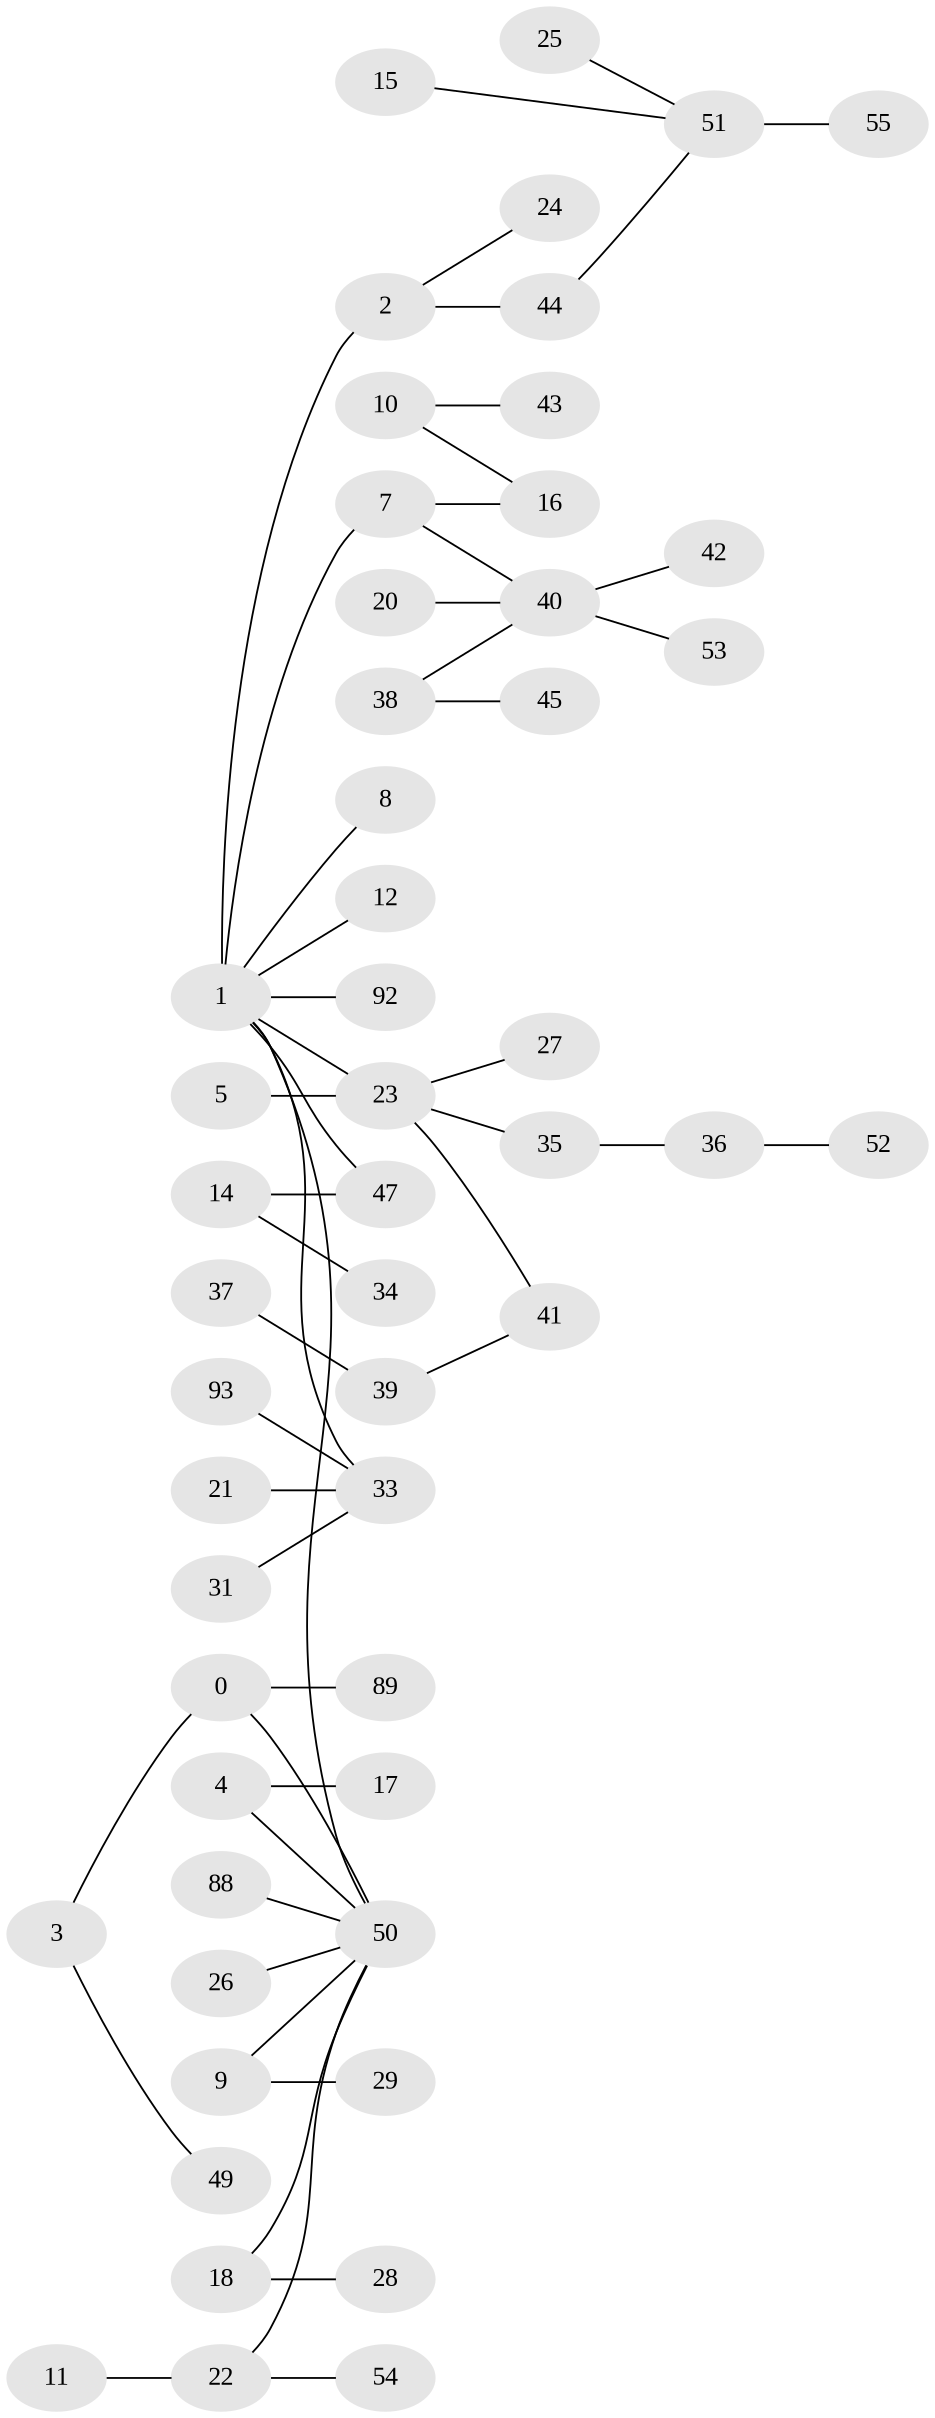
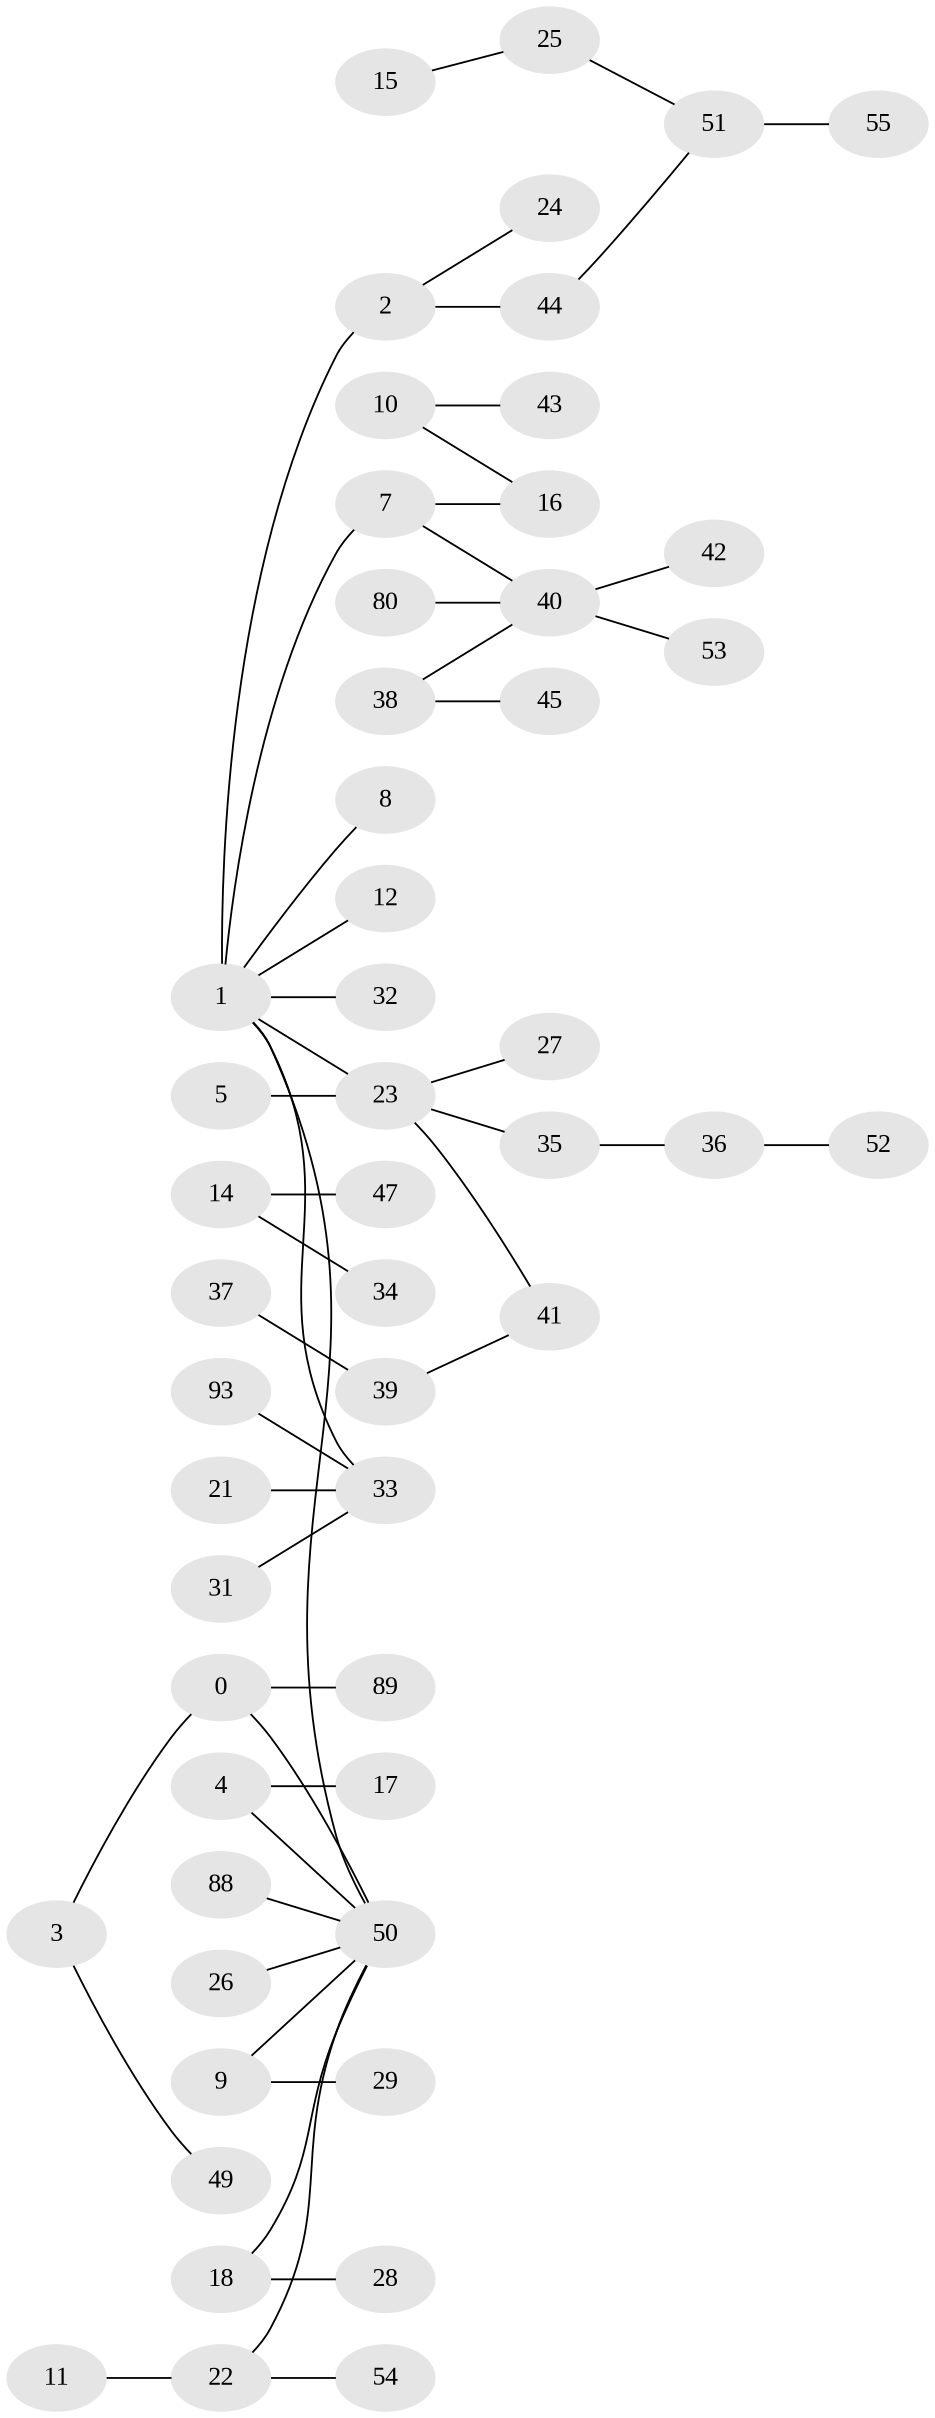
(550, 103) -> (468, 61)
(385, 603) -> (385, 603)
(385, 997) -> (385, 997)
(310, 1107) -> none
